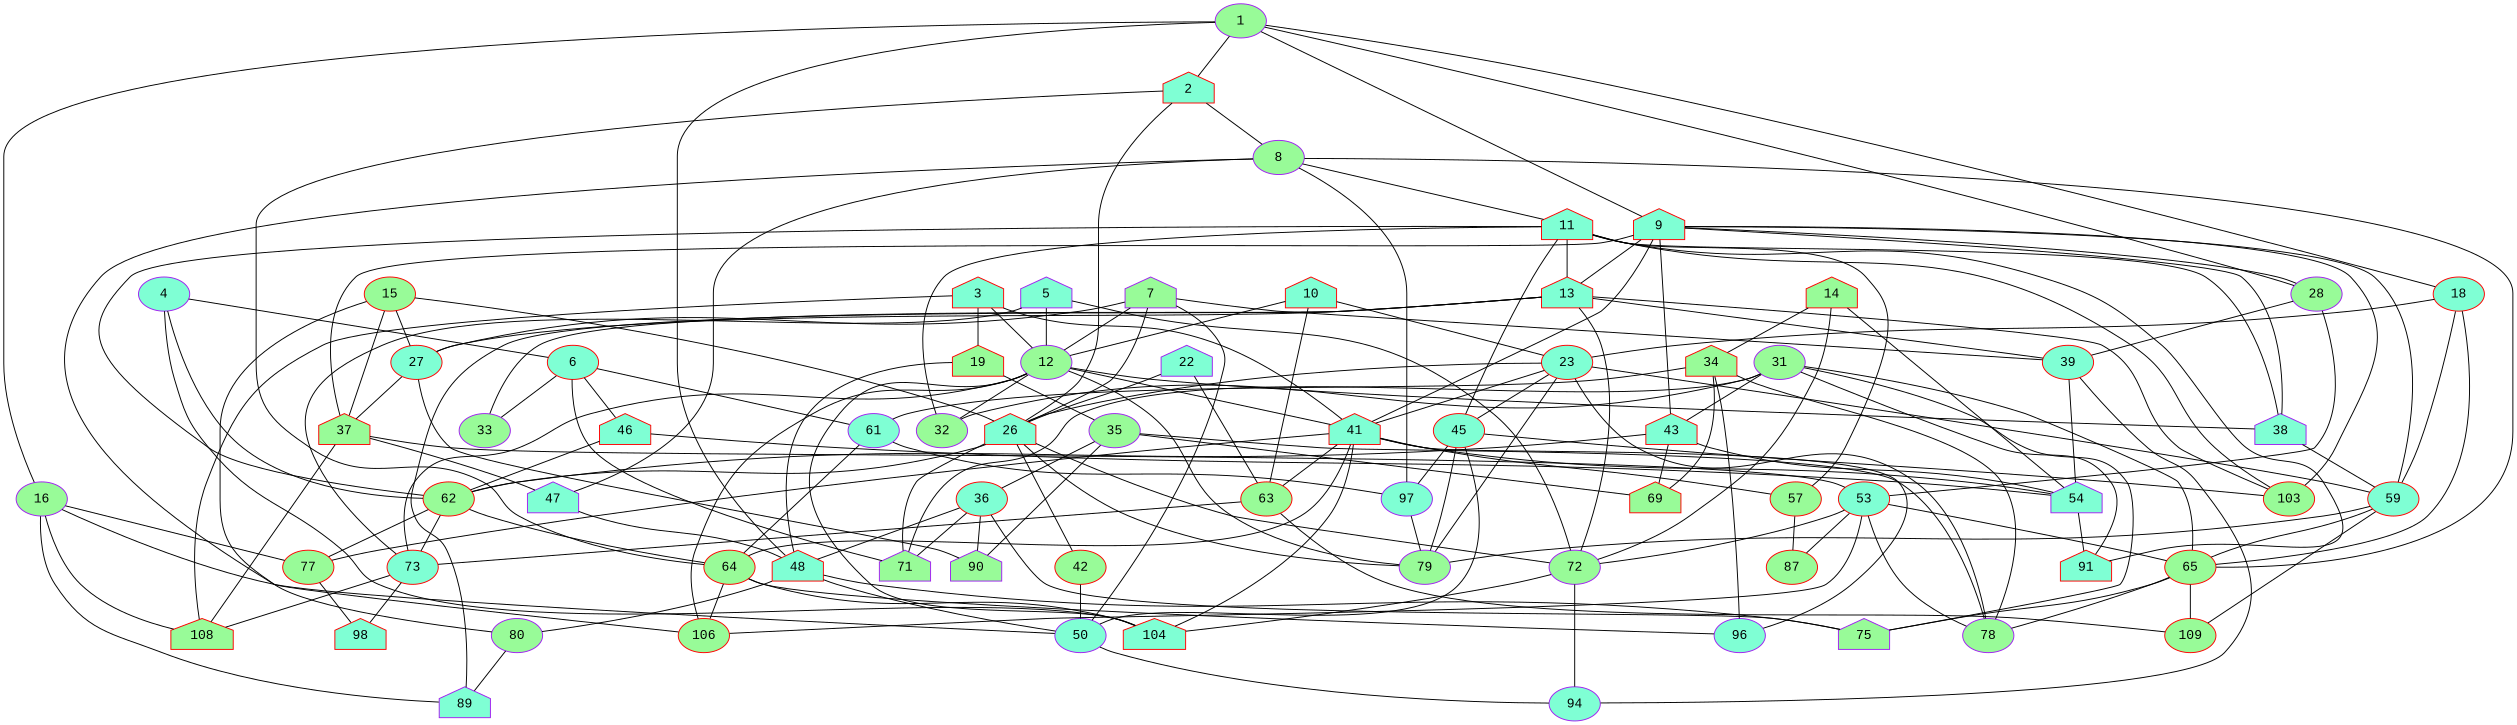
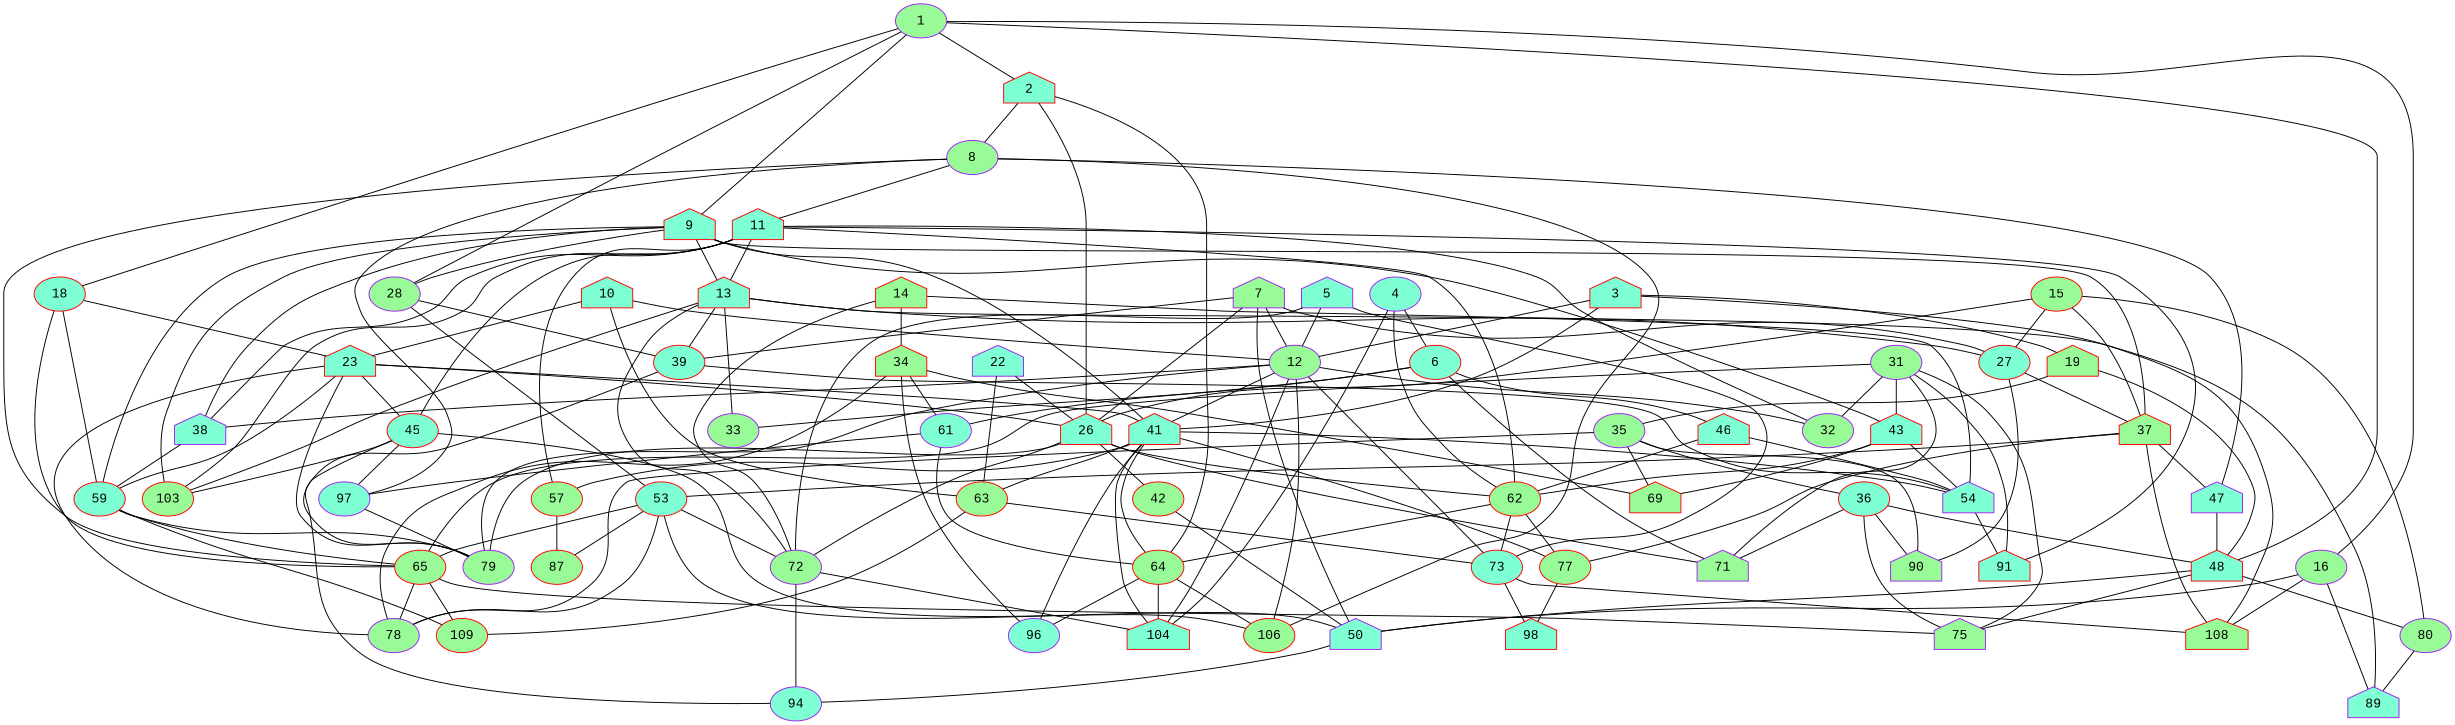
(1567, 362) -> (350, 362)
(175, 533) -> (1797, 495)
(1080, 636) -> (1356, 636)
